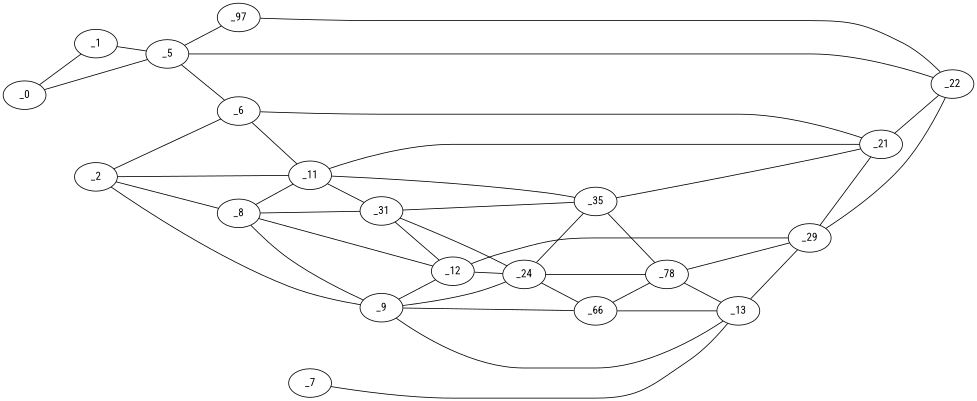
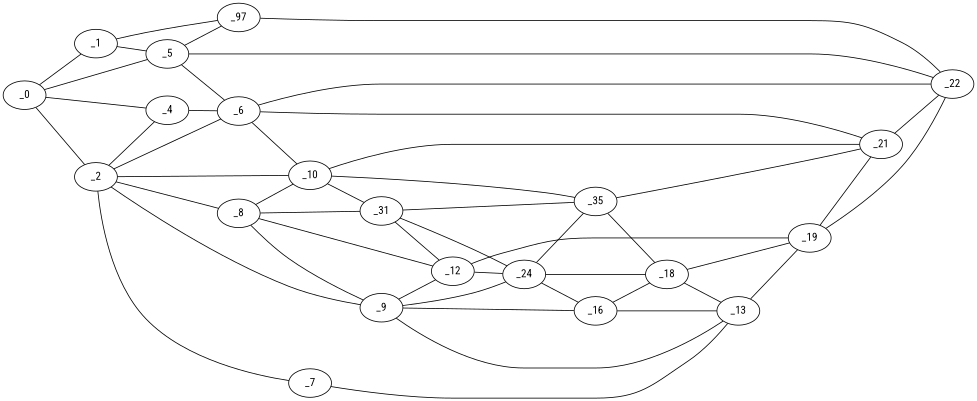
none -> (167, 29)
none -> (593, 84)
none -> (167, 110)
none -> (60, 136)
(310, 175) -> (310, 175)
(810, 238) -> (810, 238)
(667, 274) -> (667, 274)
(596, 311) -> (596, 311)
none -> (153, 325)
